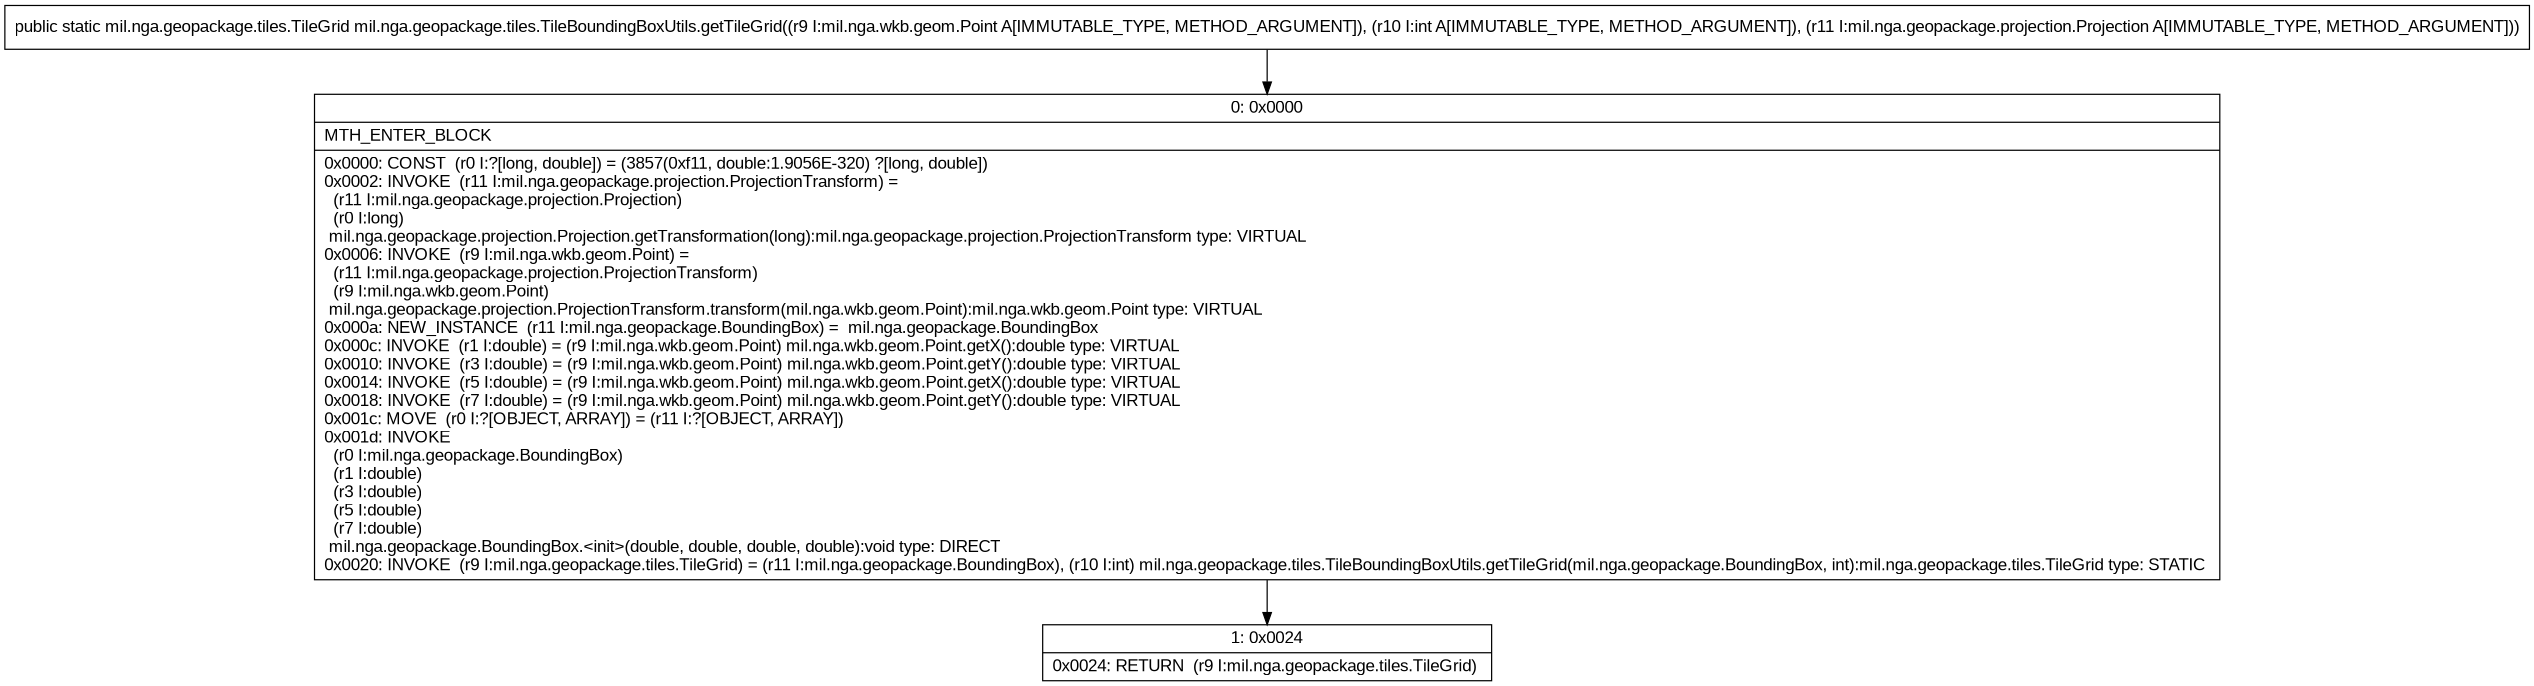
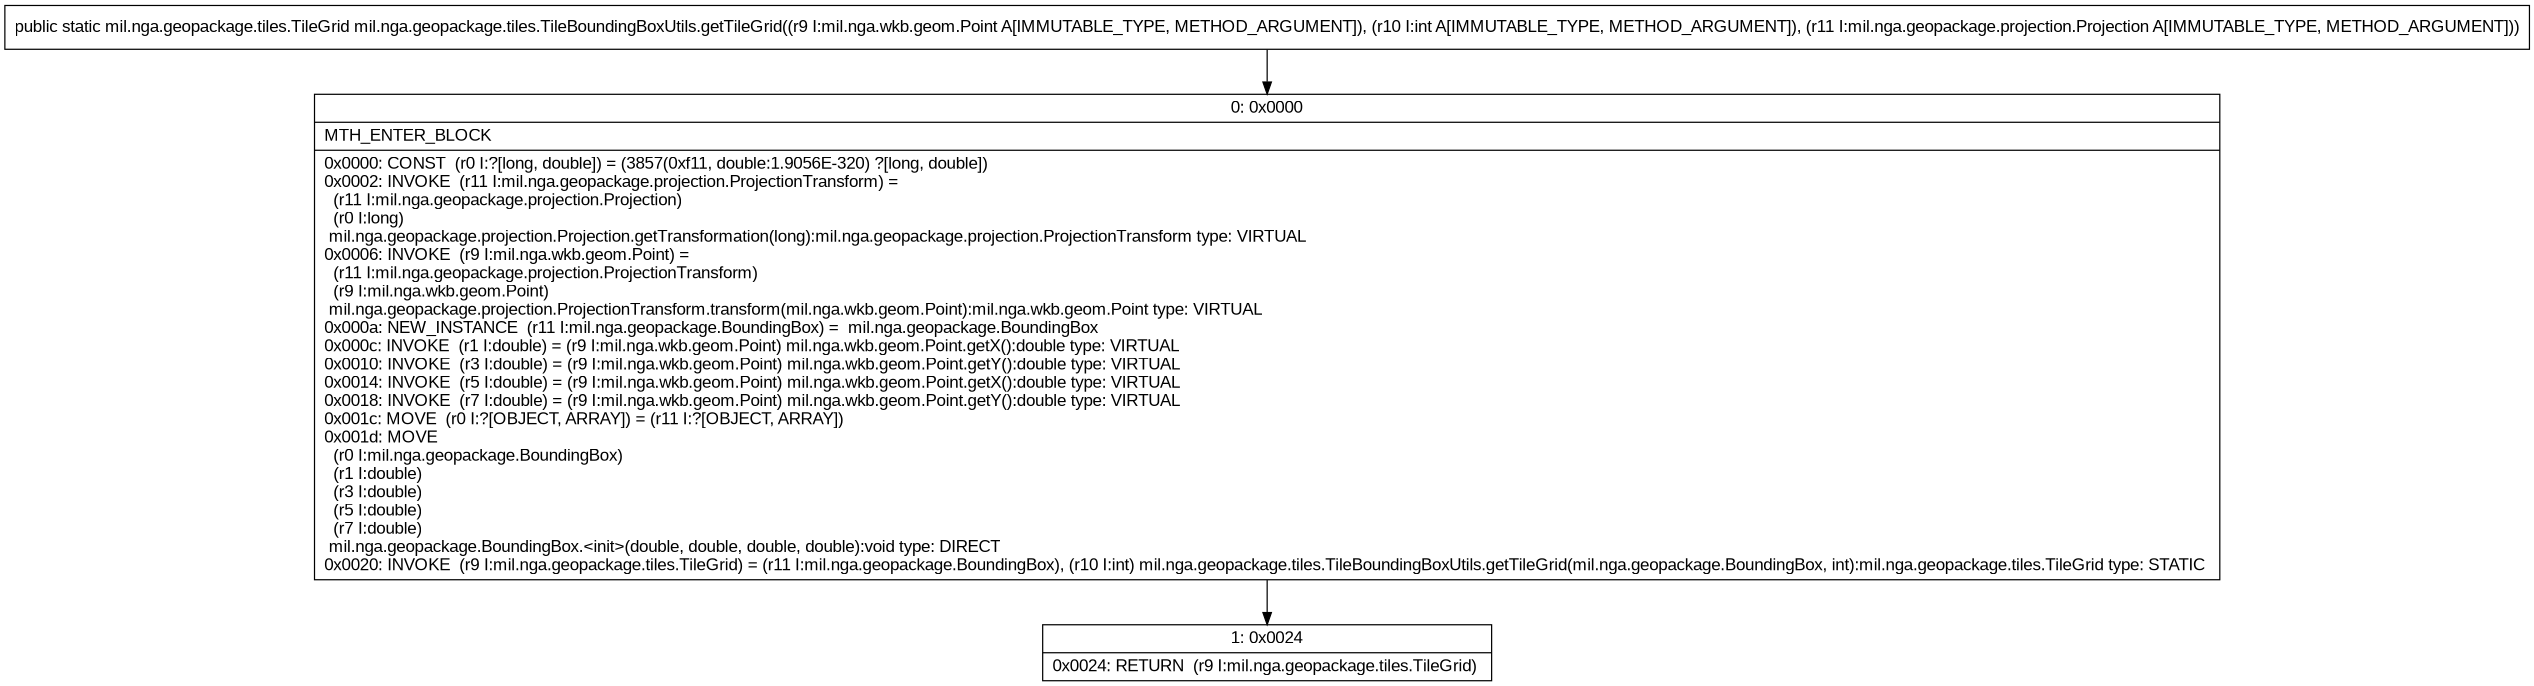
(392, 437) -> (386, 437)
